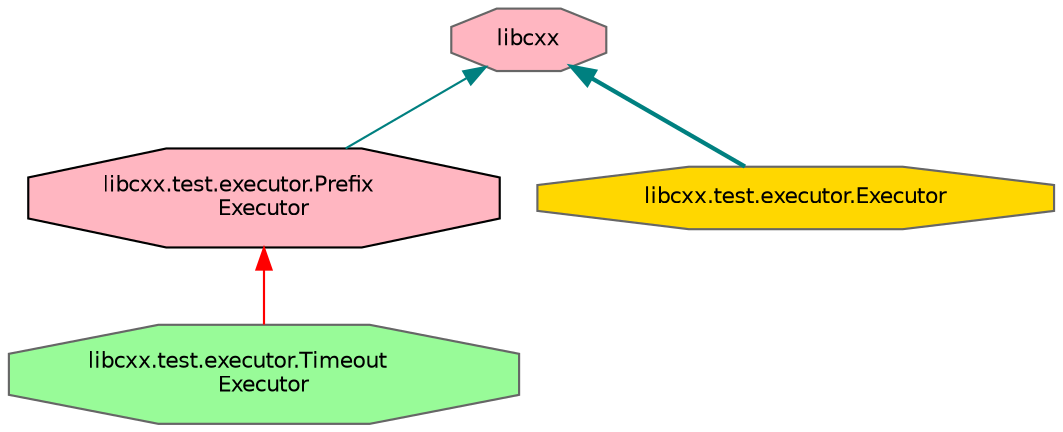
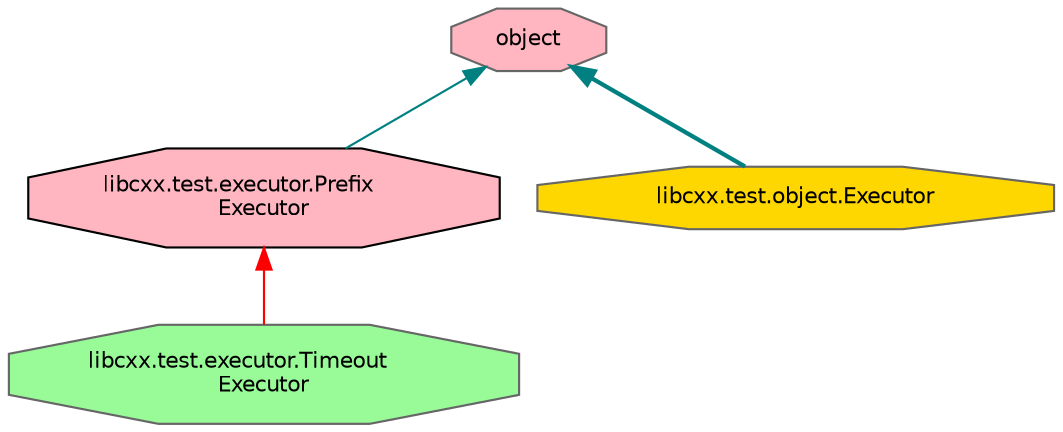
(529, 40) -> (529, 40)
(796, 198) -> (796, 198)
